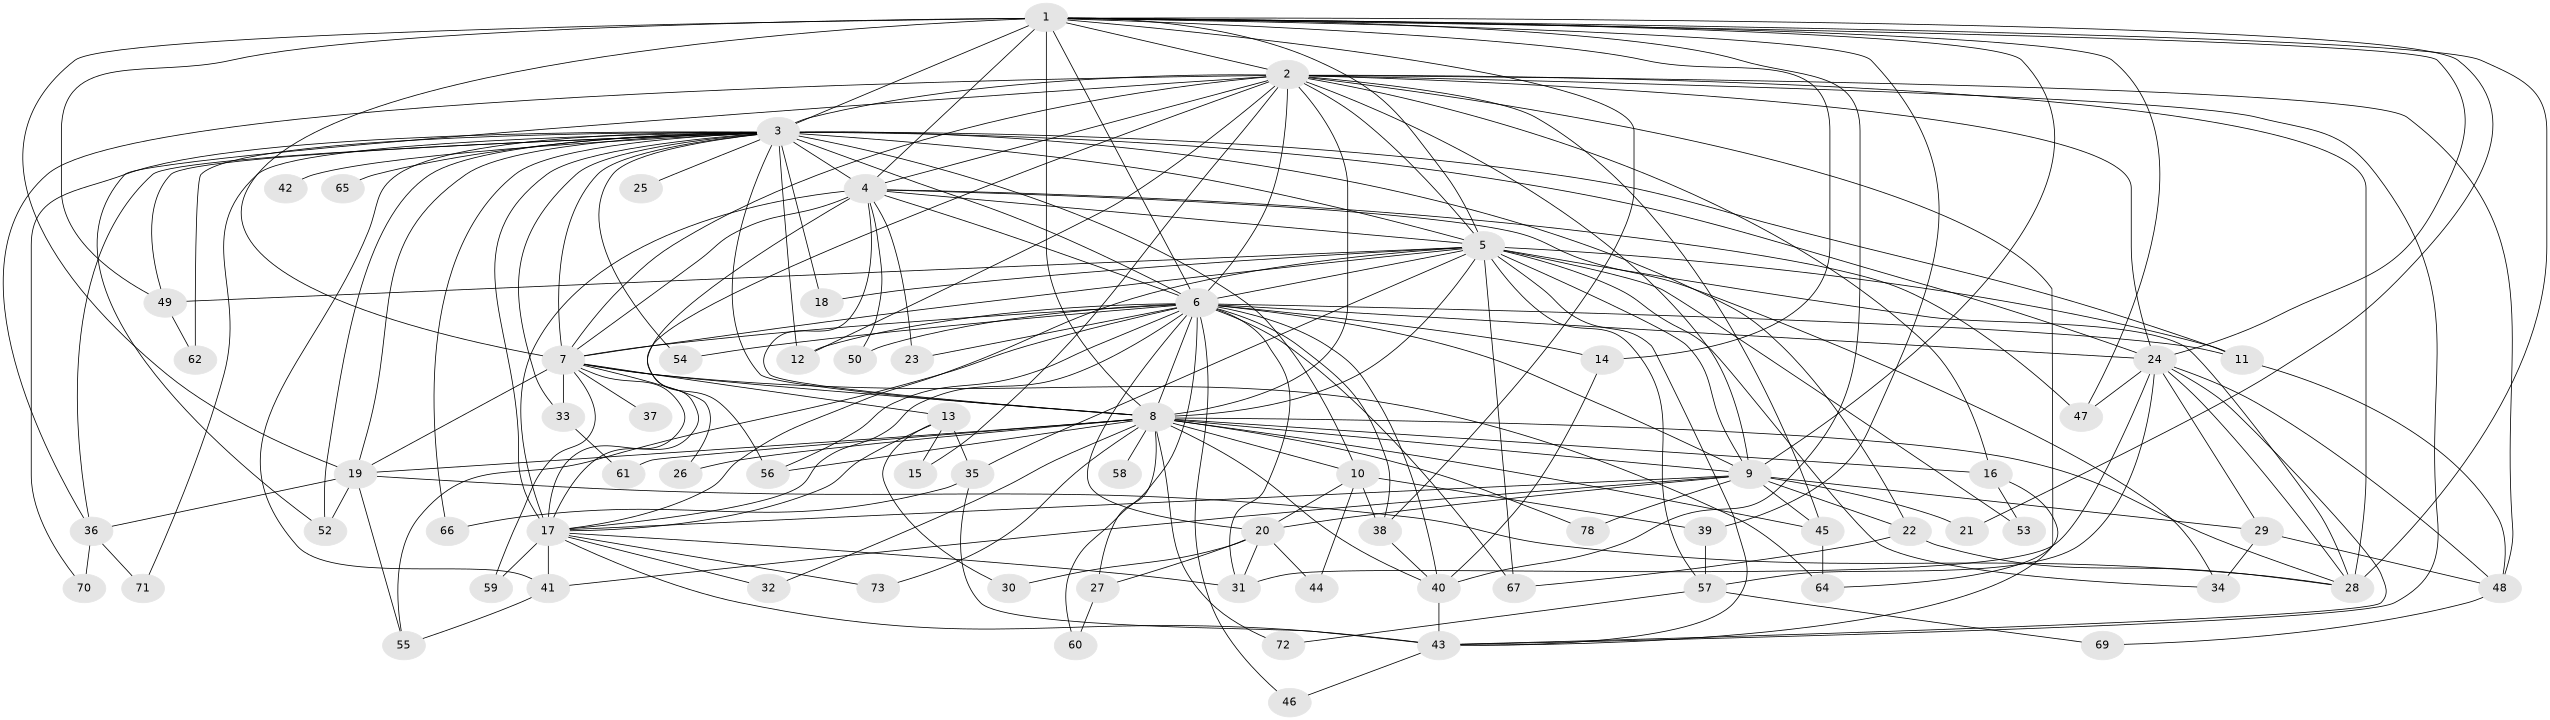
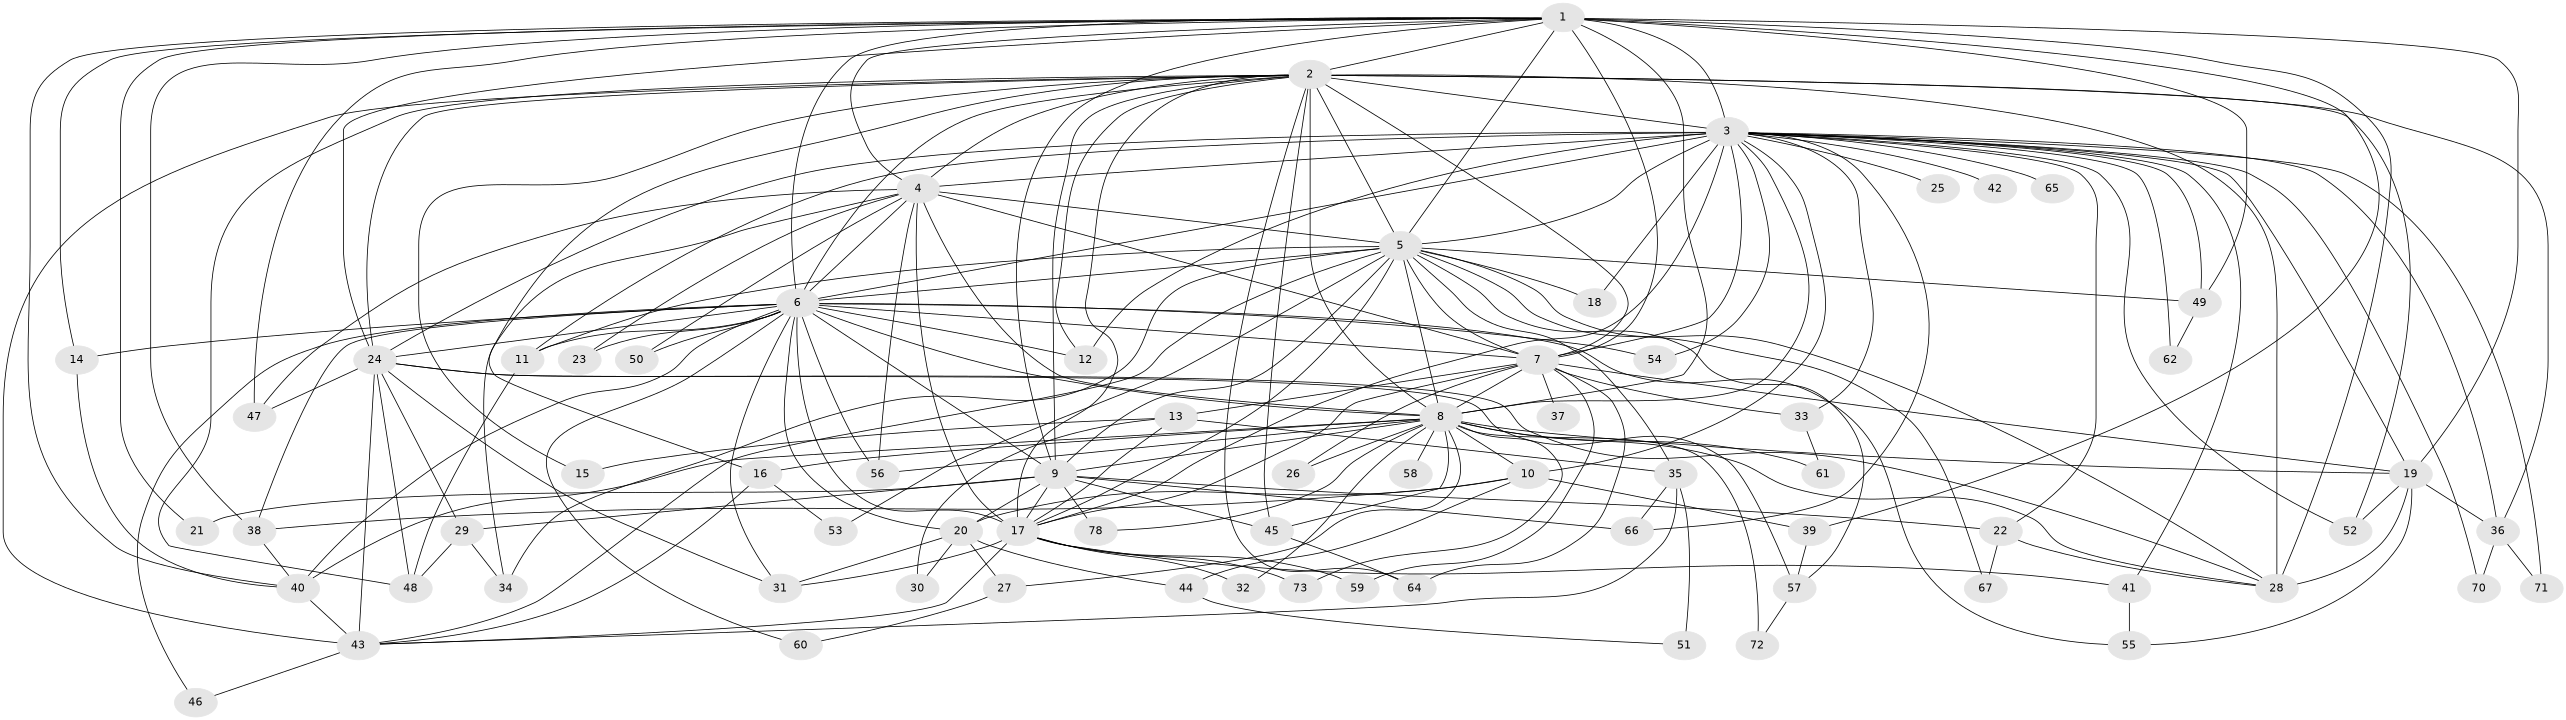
(1341, 390) -> none
(1148, 525) -> (1357, 504)
none -> (1684, 646)
(2103, 646) -> none
